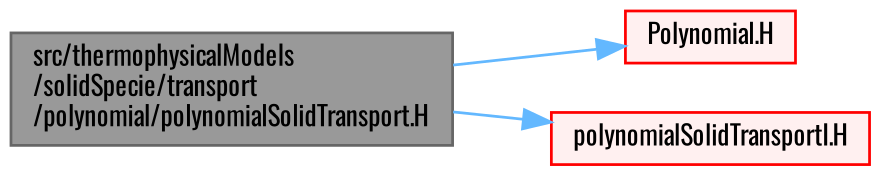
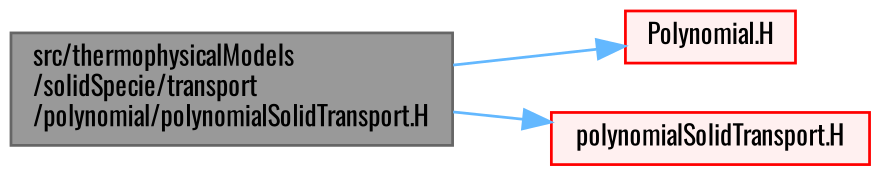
(710, 139) -> (710, 139)
